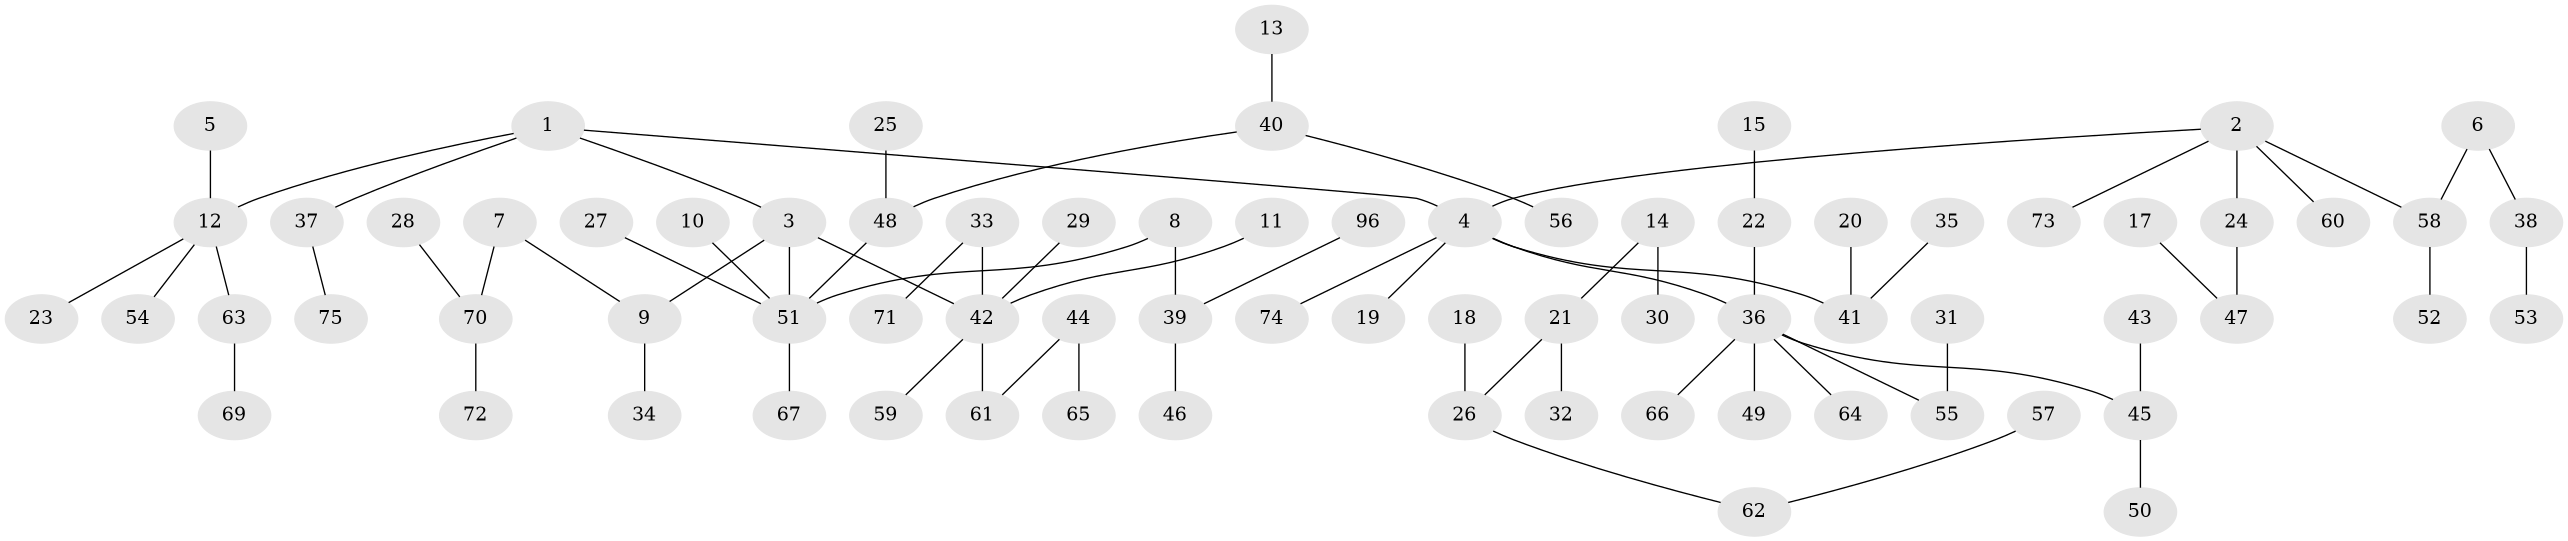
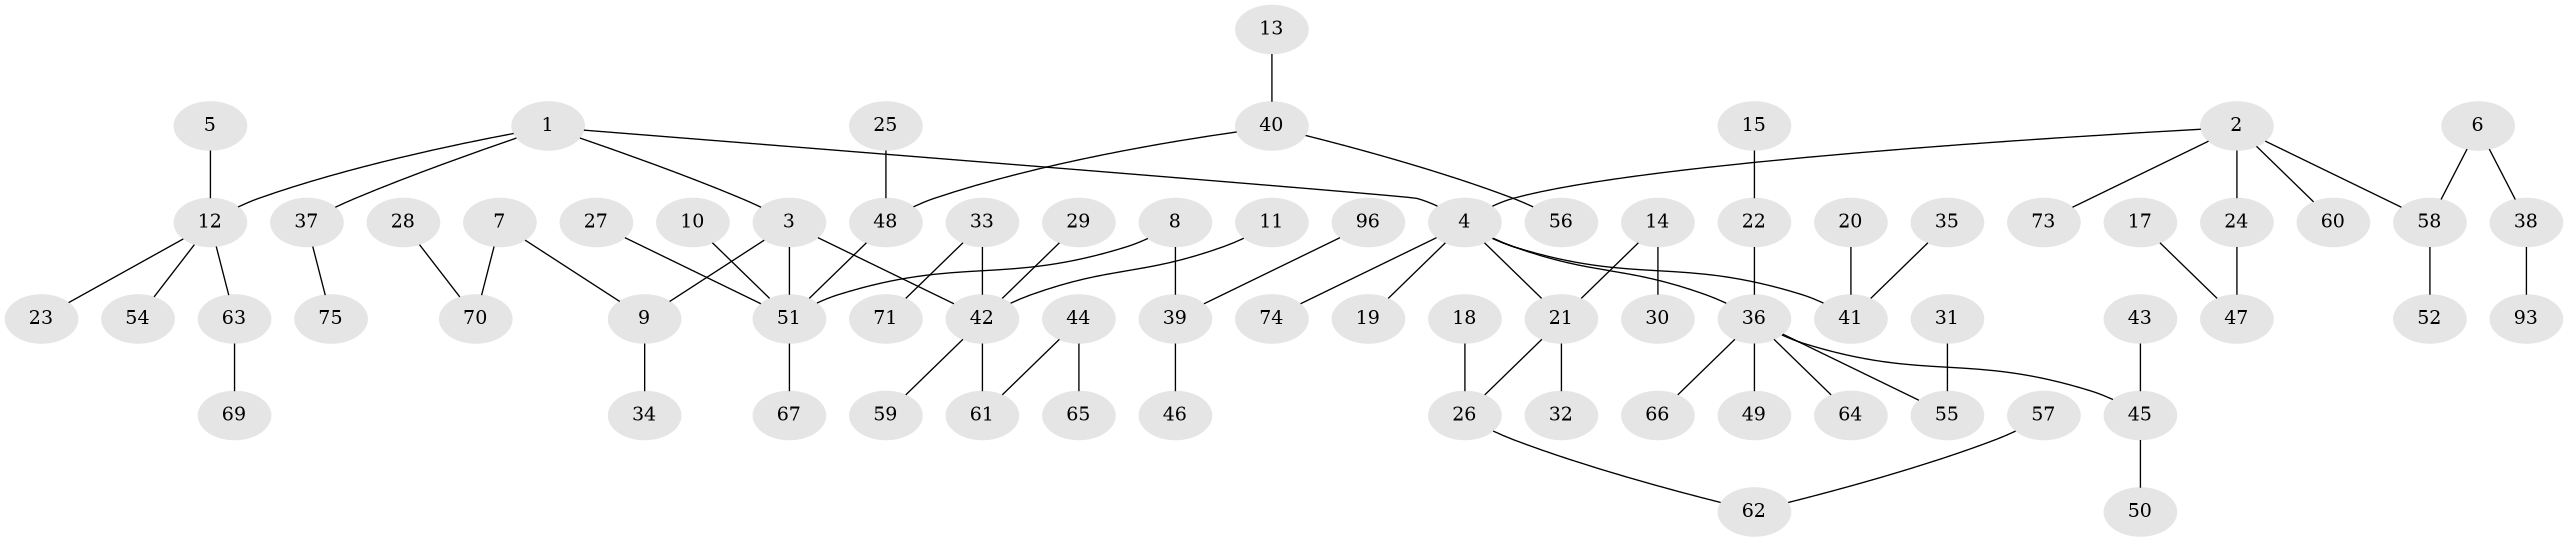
none -> (1513, 271)
(2526, 319) -> (2526, 319)
(476, 415) -> none
